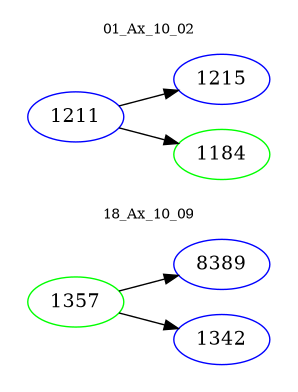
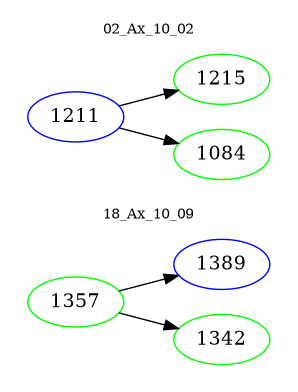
(149, 30) -> (149, 30)
(222, 79) -> (222, 79)
(222, 154) -> (222, 154)
(222, 264) -> (222, 264)
(222, 340) -> (222, 340)
